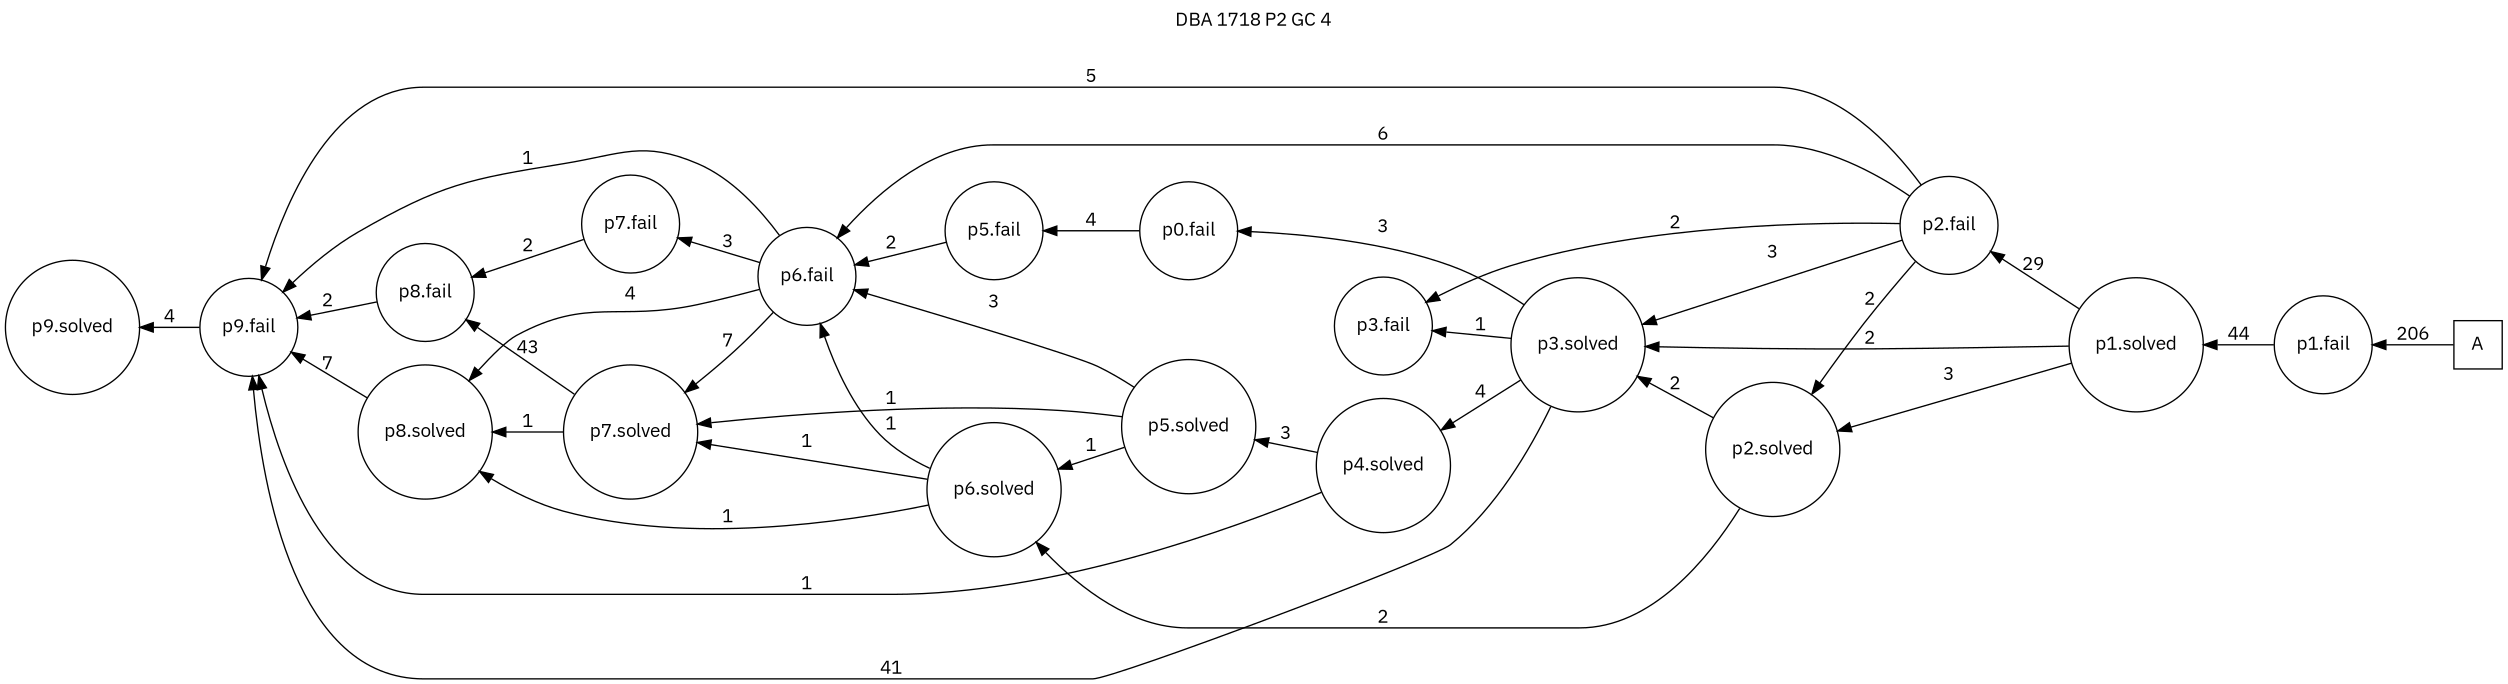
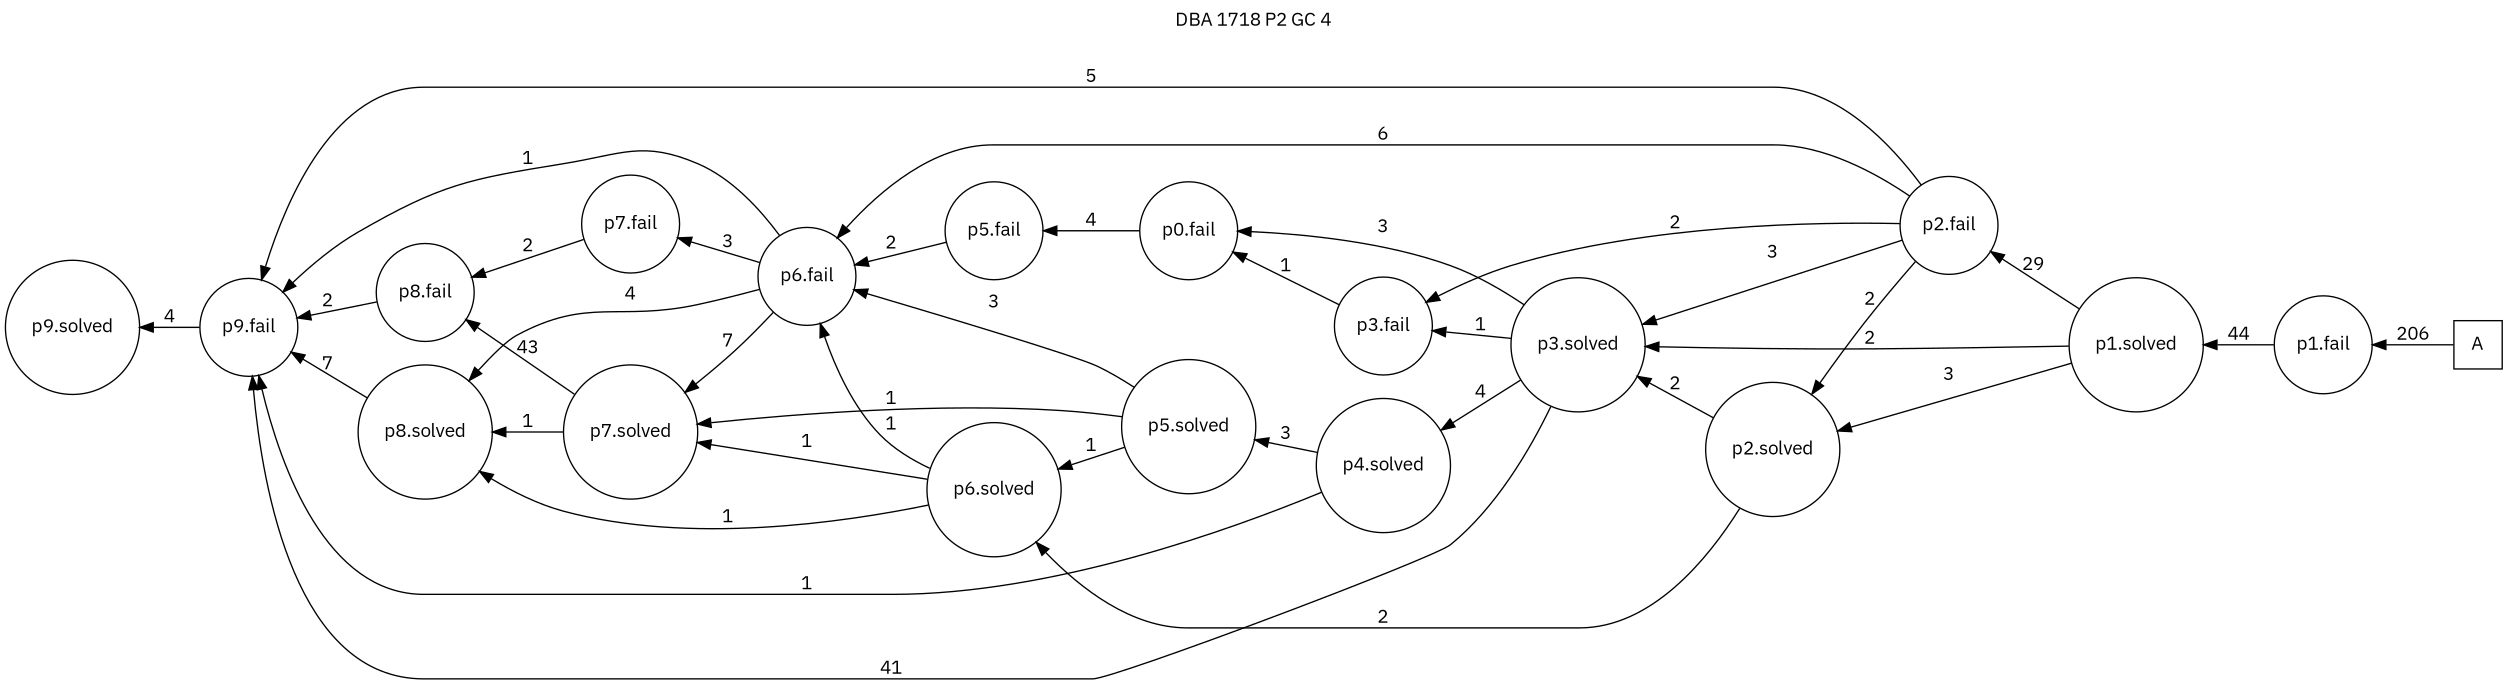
none -> (1292, 281)
